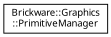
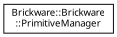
(56, 19) -> (59, 19)
